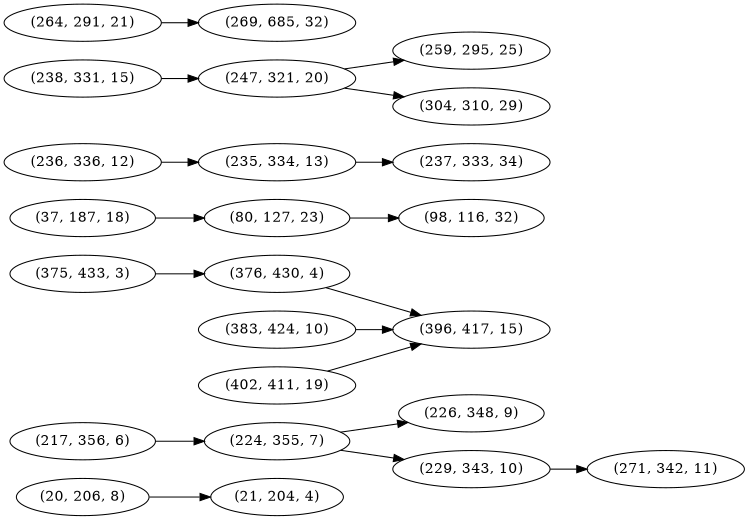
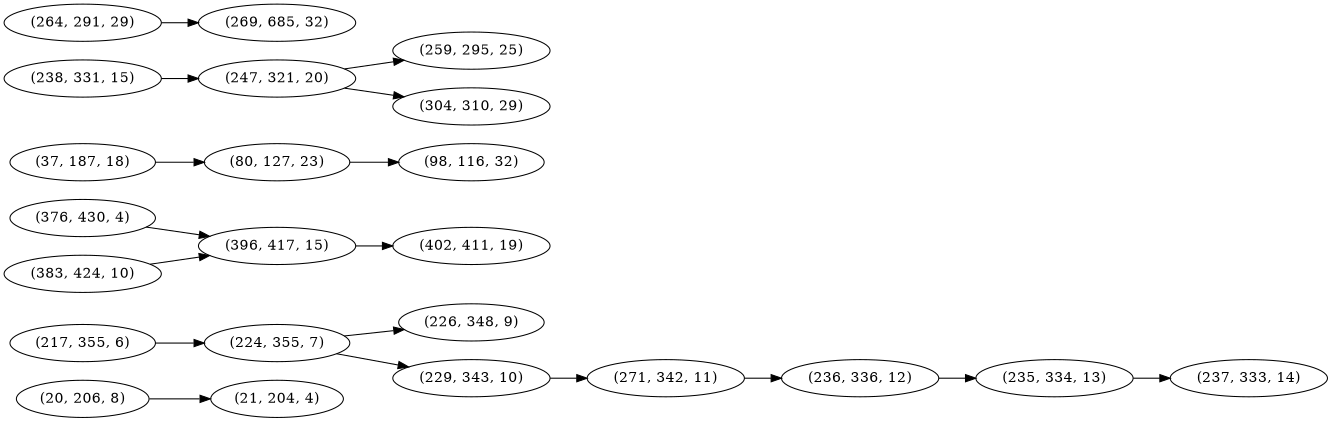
(83, 23) -> (83, 23)
(471, 162) -> (1249, 378)
(83, 274) -> none
(369, 359) -> (369, 246)
none -> (758, 378)
(83, 441) -> (83, 343)
